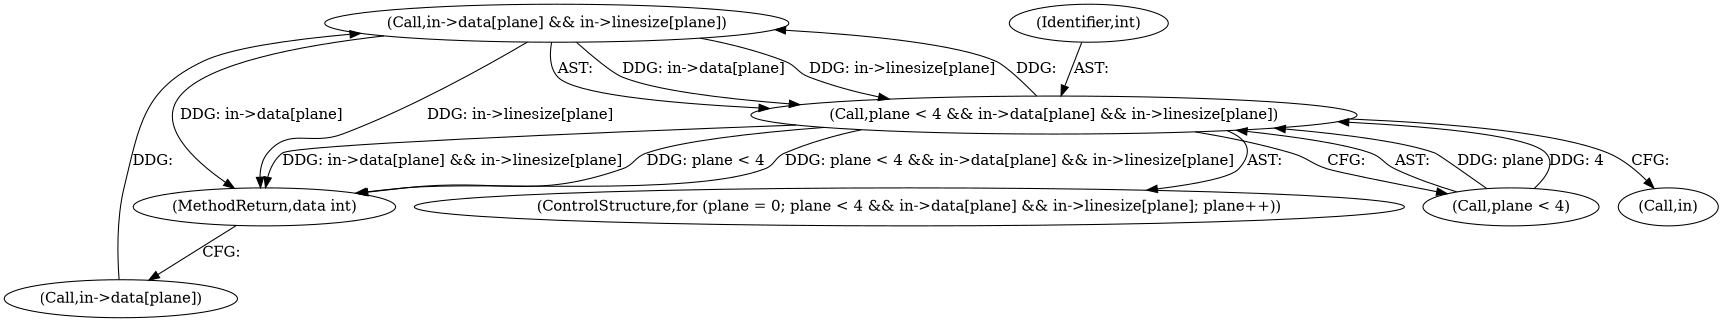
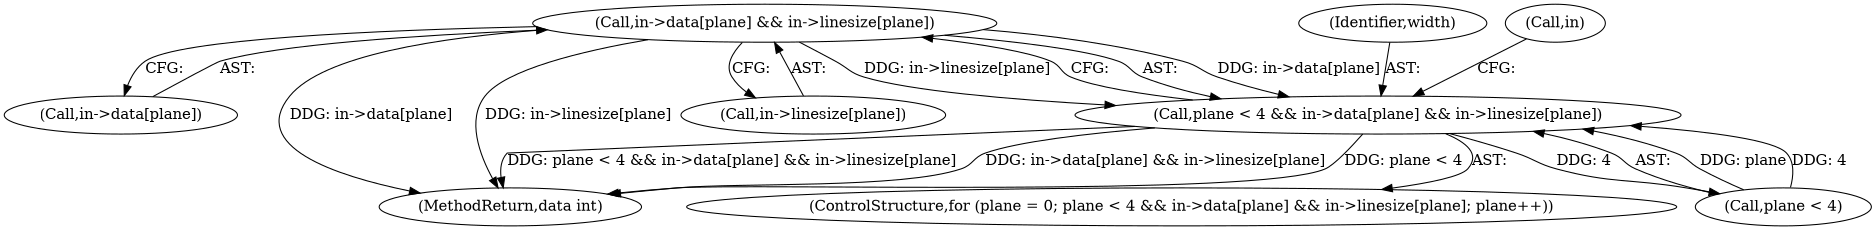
(1089, 23) -> (1393, 23)
(1039, 69) -> (1092, 69)
none -> (813, 115)
(1504, 131) -> (1475, 65)
(155, 161) -> (240, 69)
(1349, 161) -> (1584, 161)
(197, 250) -> (324, 35)
